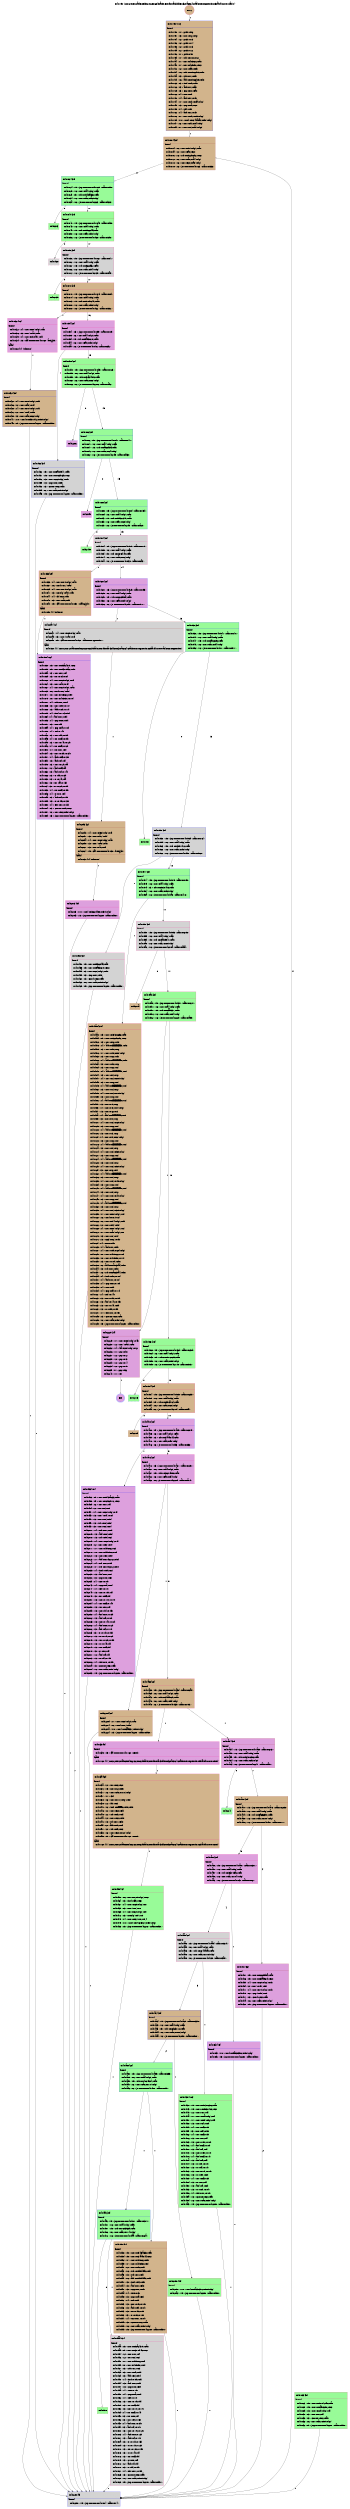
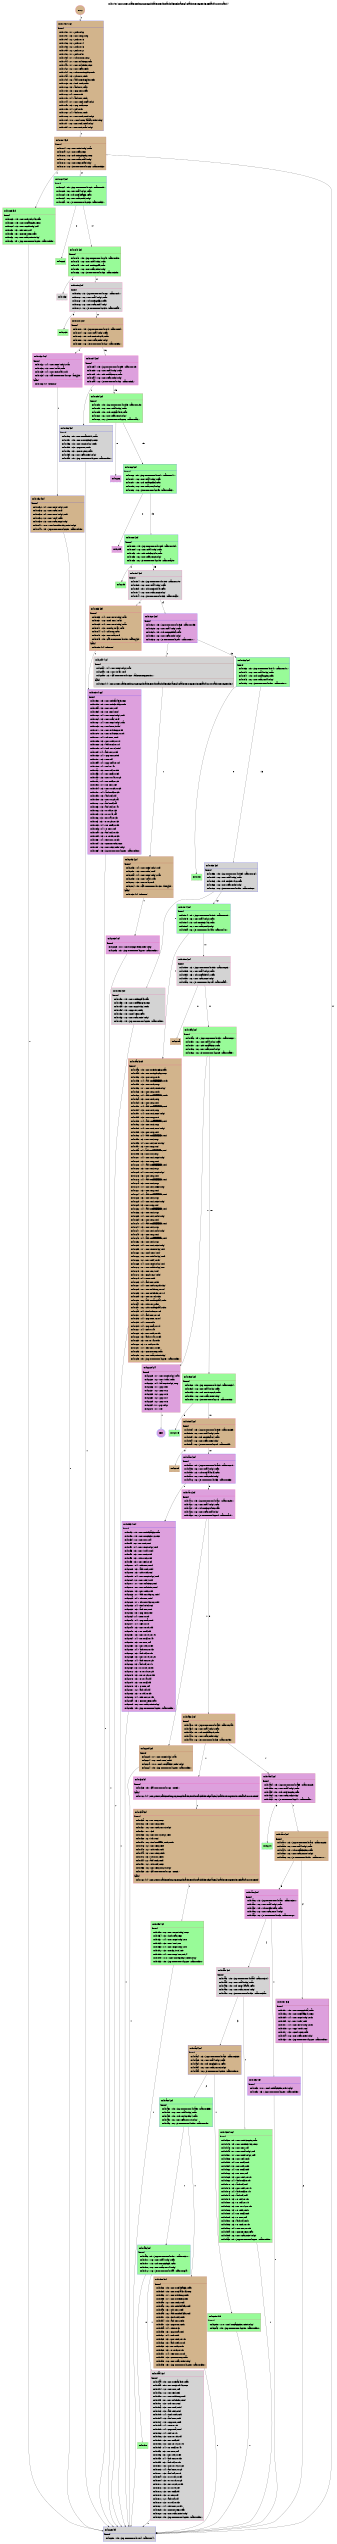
none -> (45, 187)
